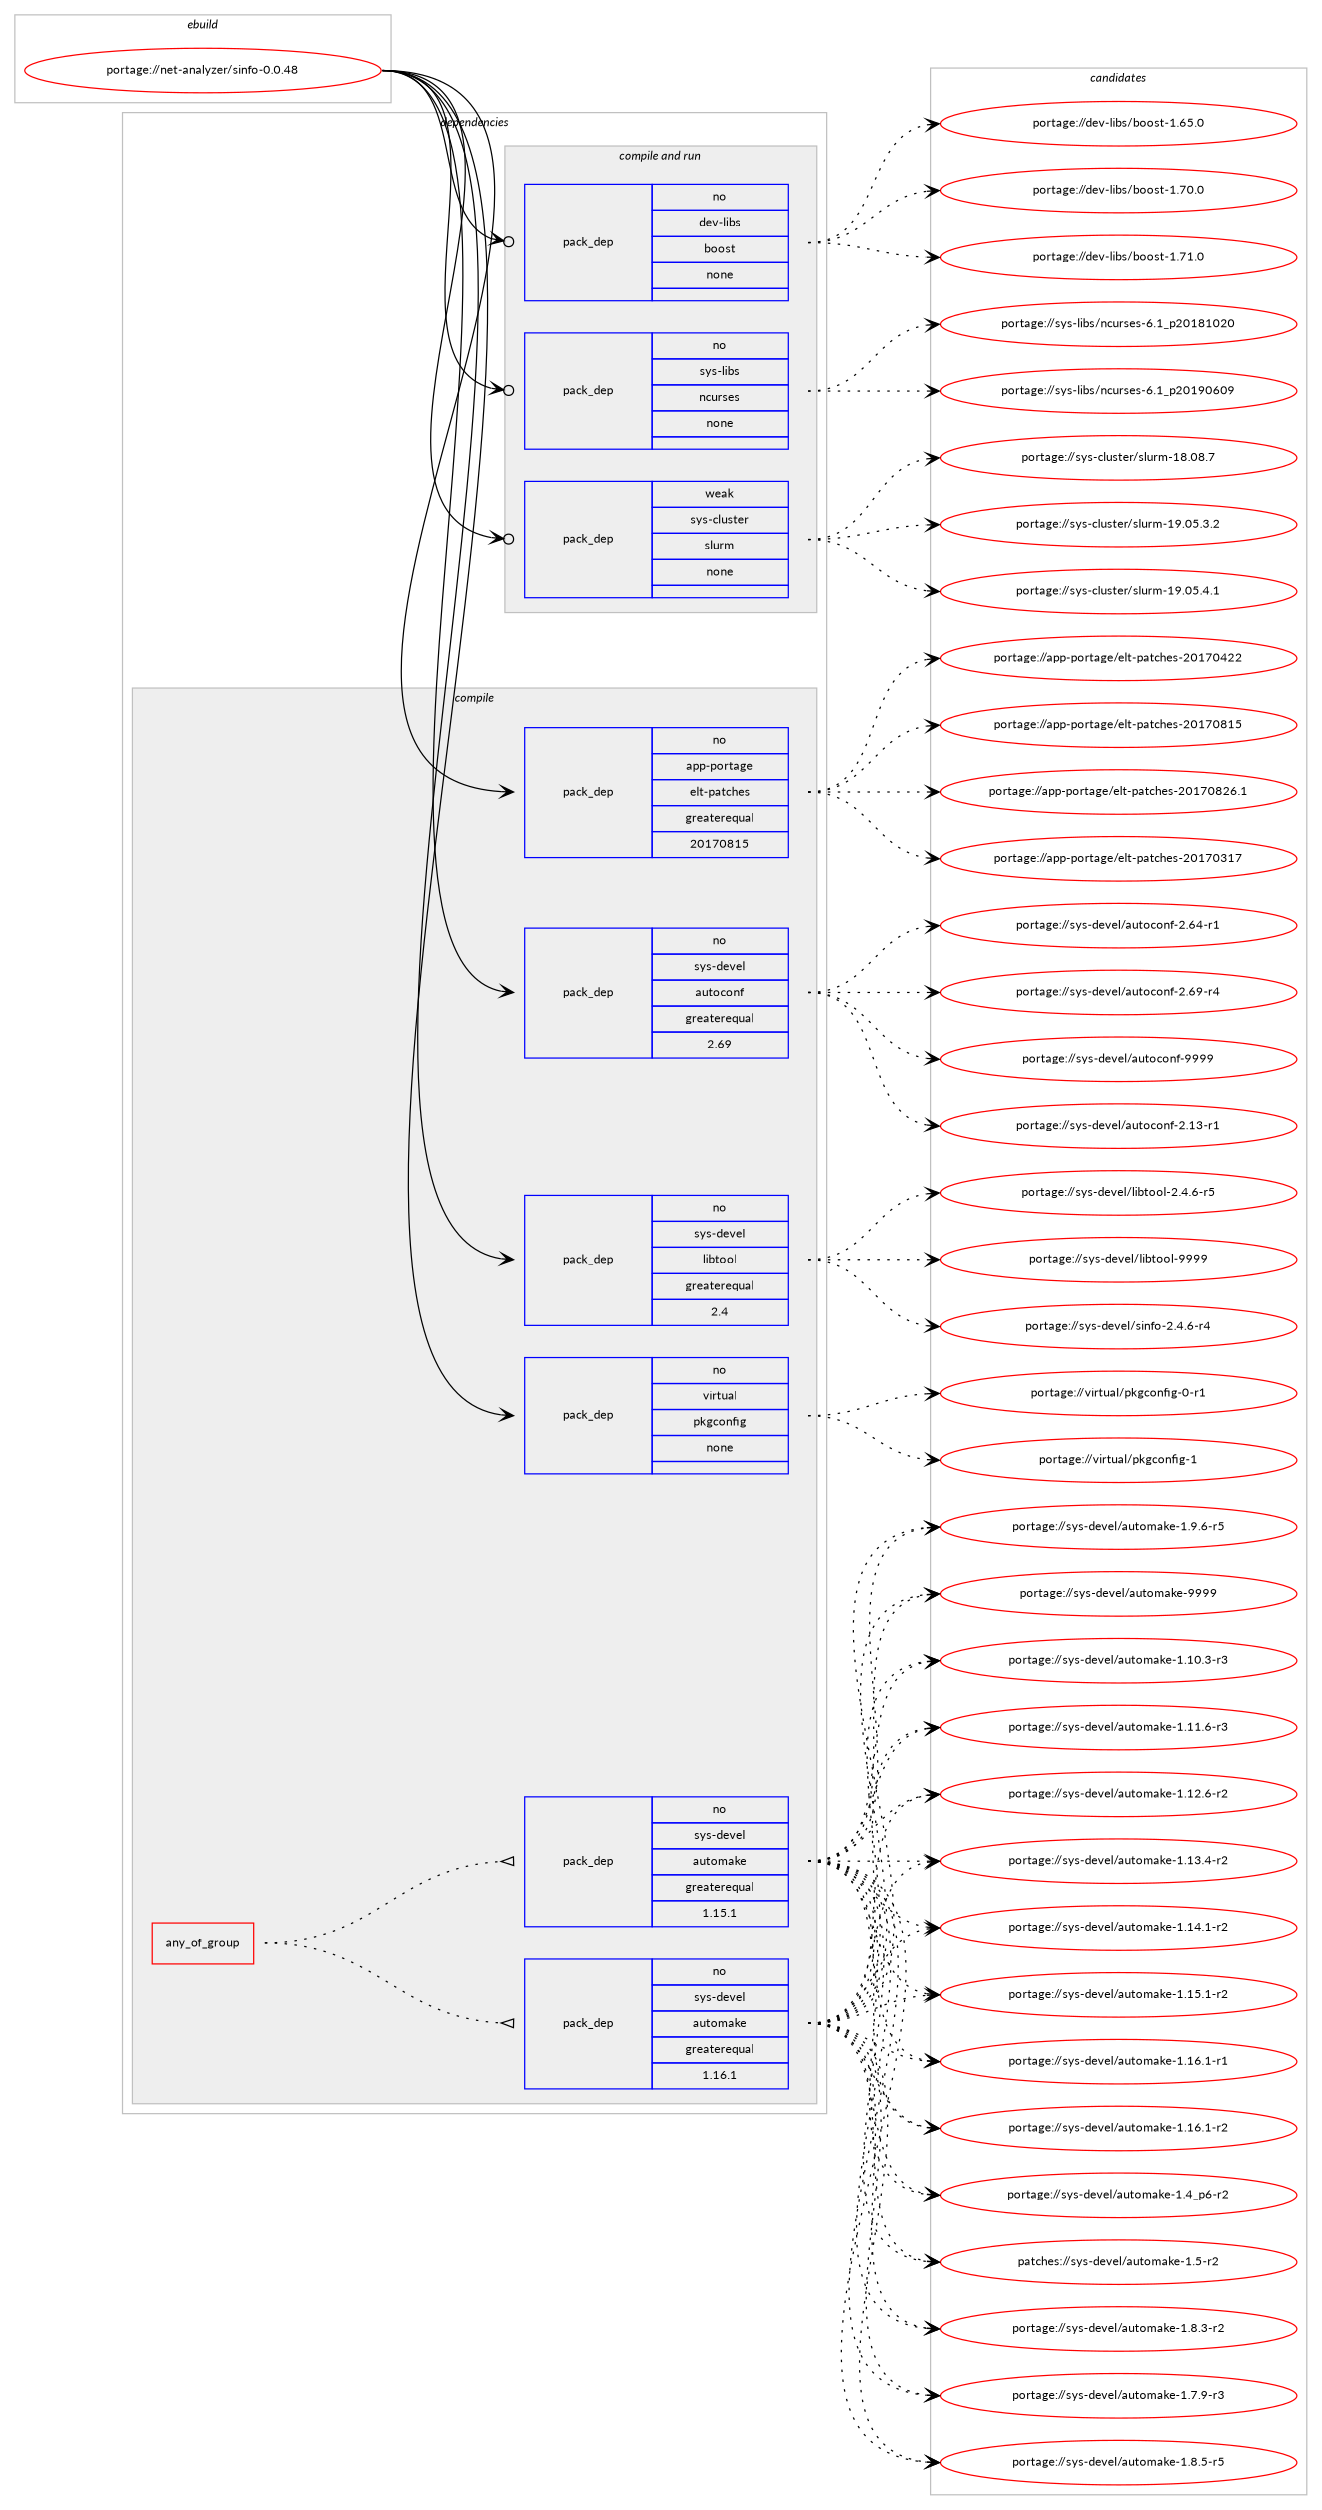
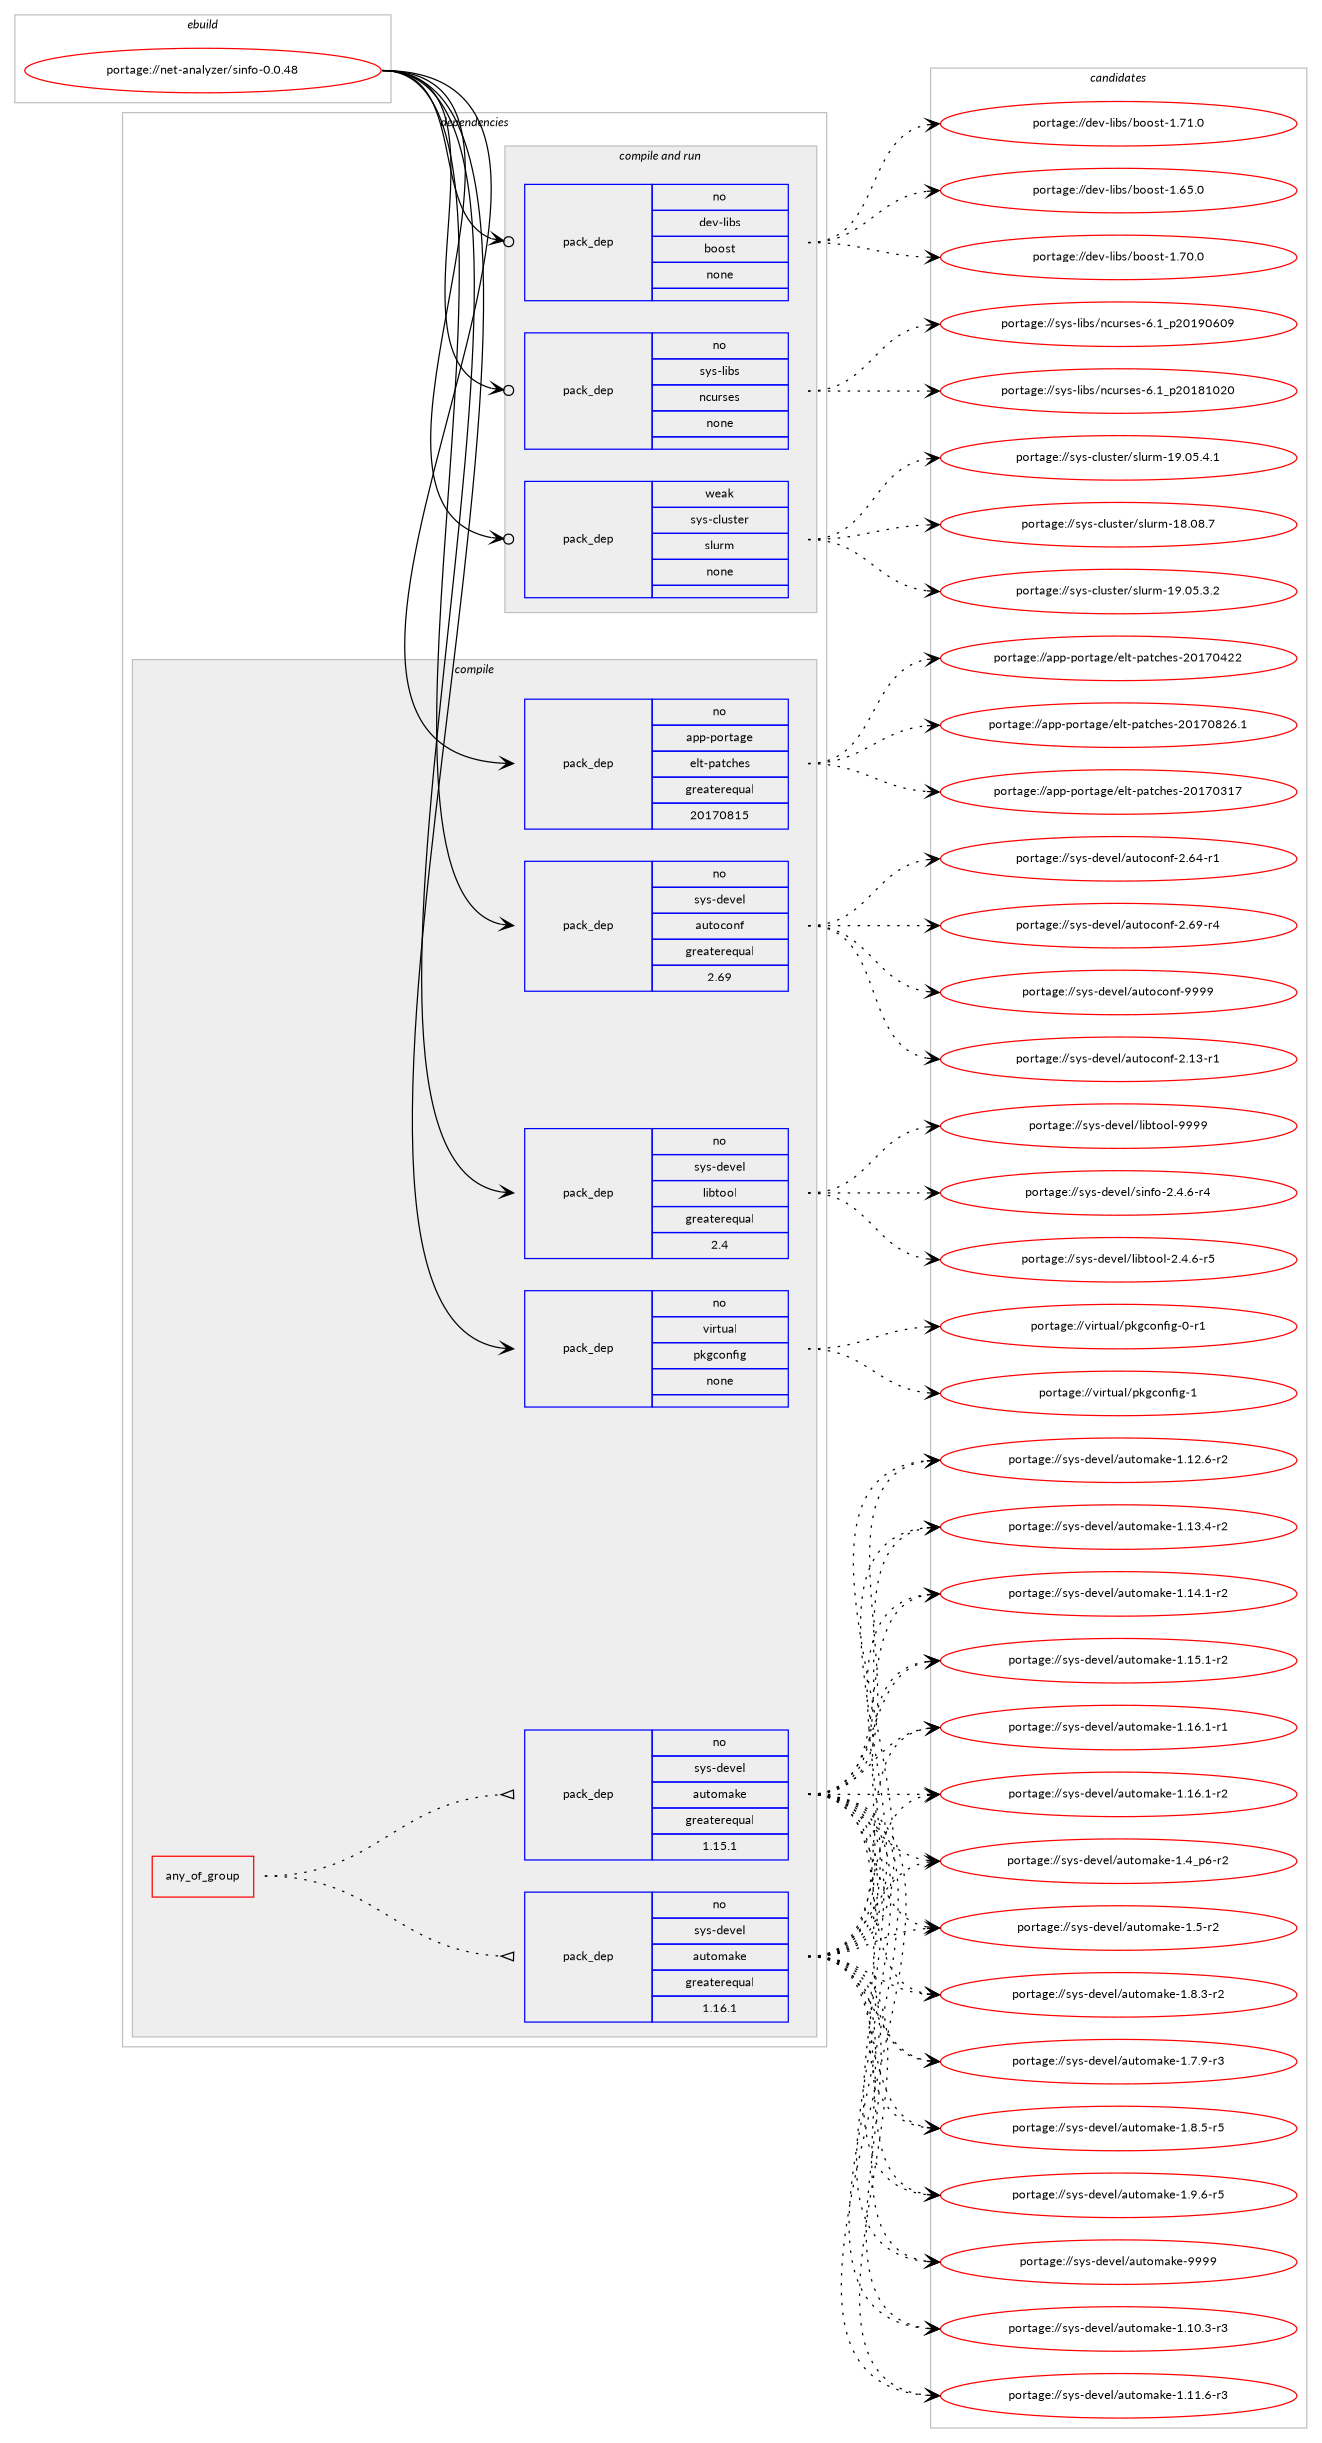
(1119, 725) -> none
(1119, 2262) -> (1119, 1928)
